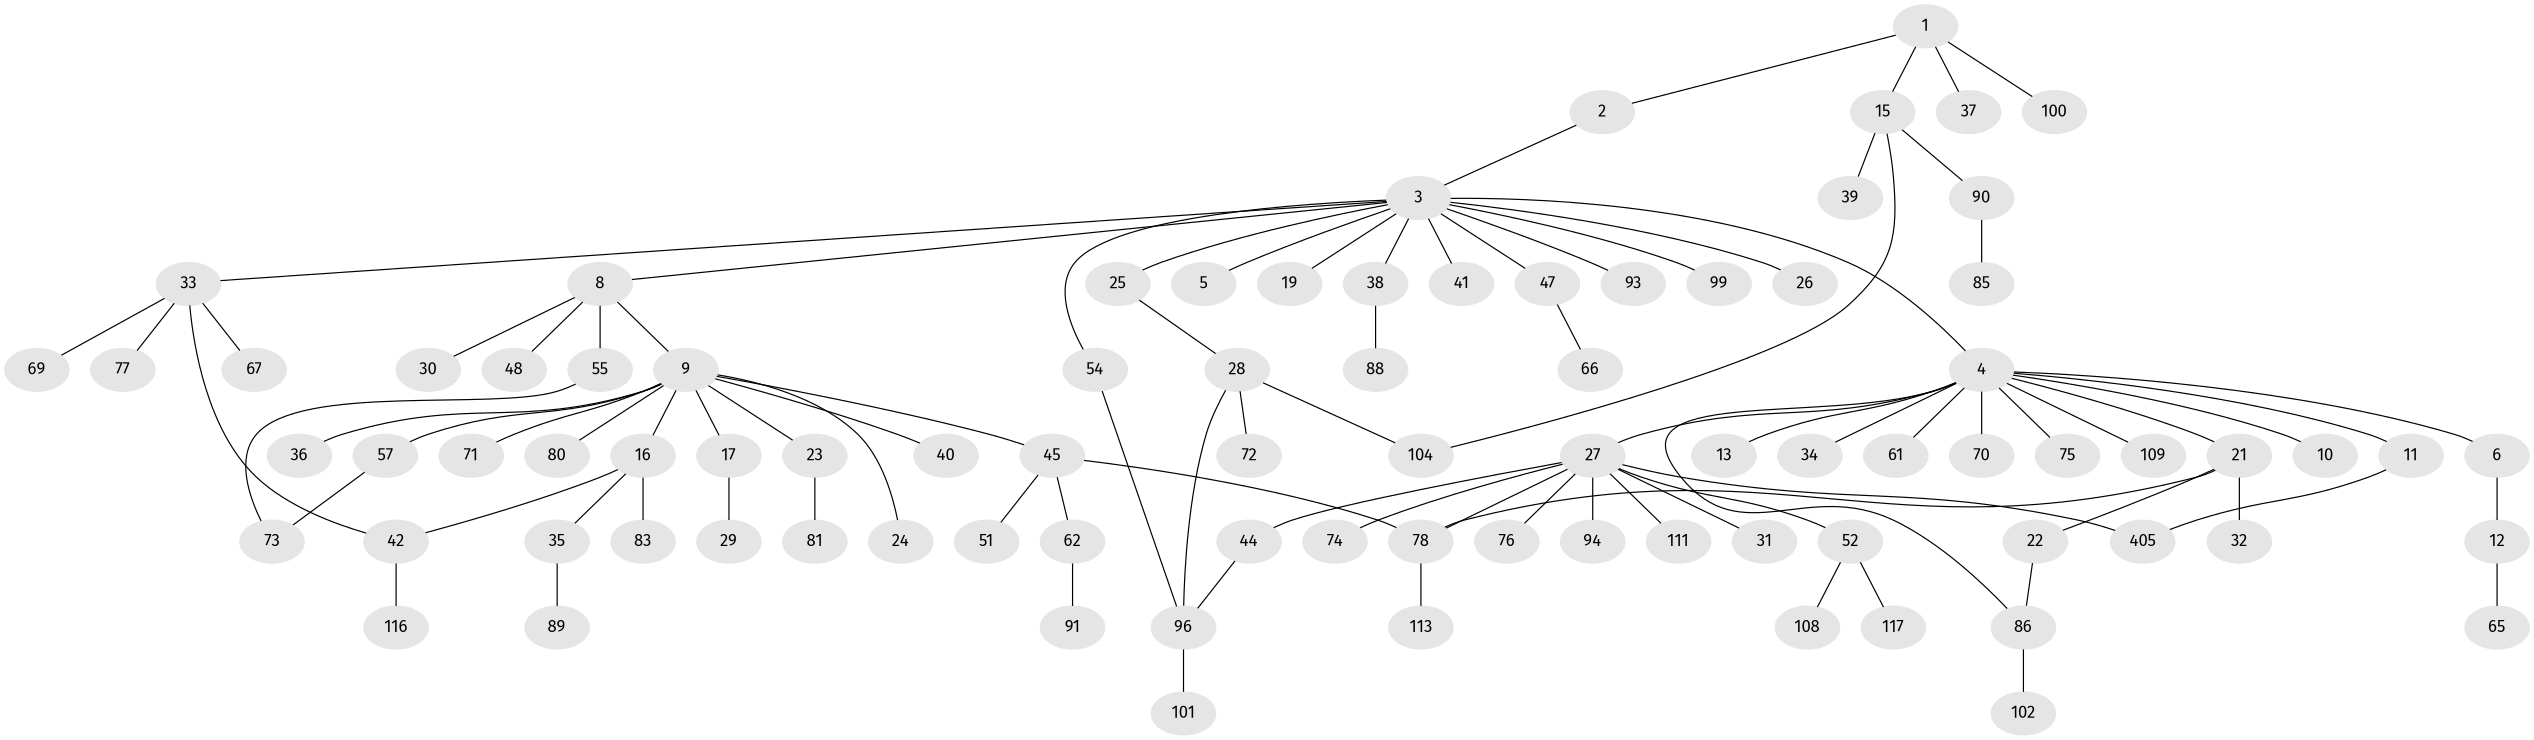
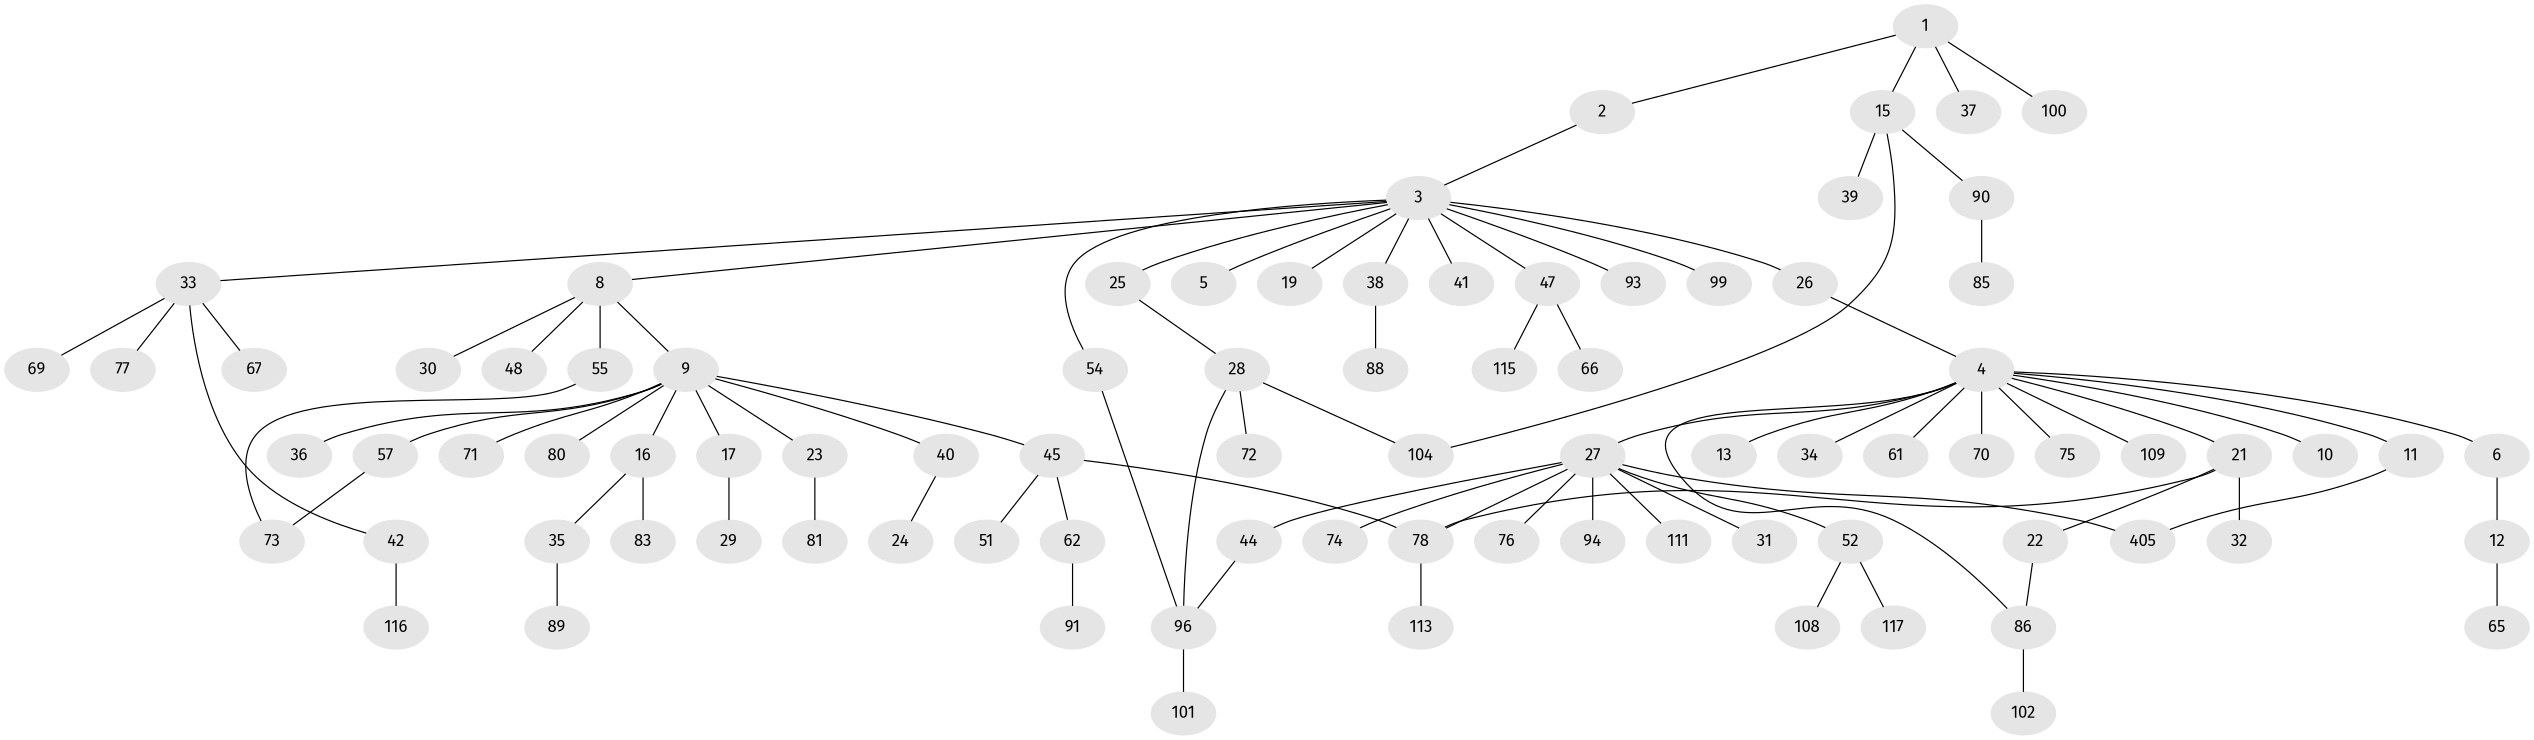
(1725, 225) -> (1893, 327)
none -> (1504, 370)
(850, 428) -> (923, 499)
(523, 504) -> none
